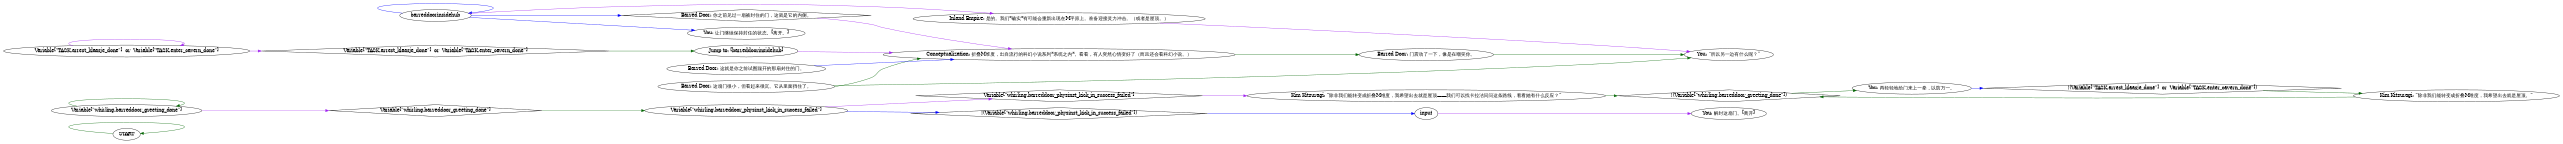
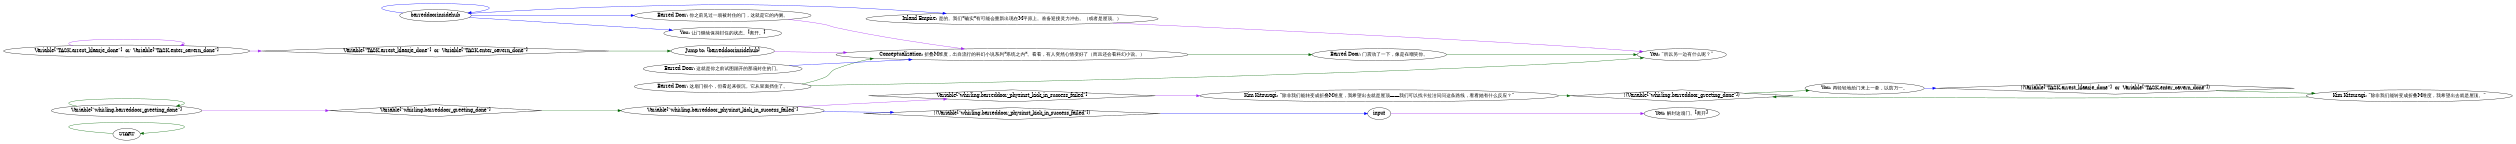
(730, 4) -> (706, 5)
(746, 15) -> (723, 15)
